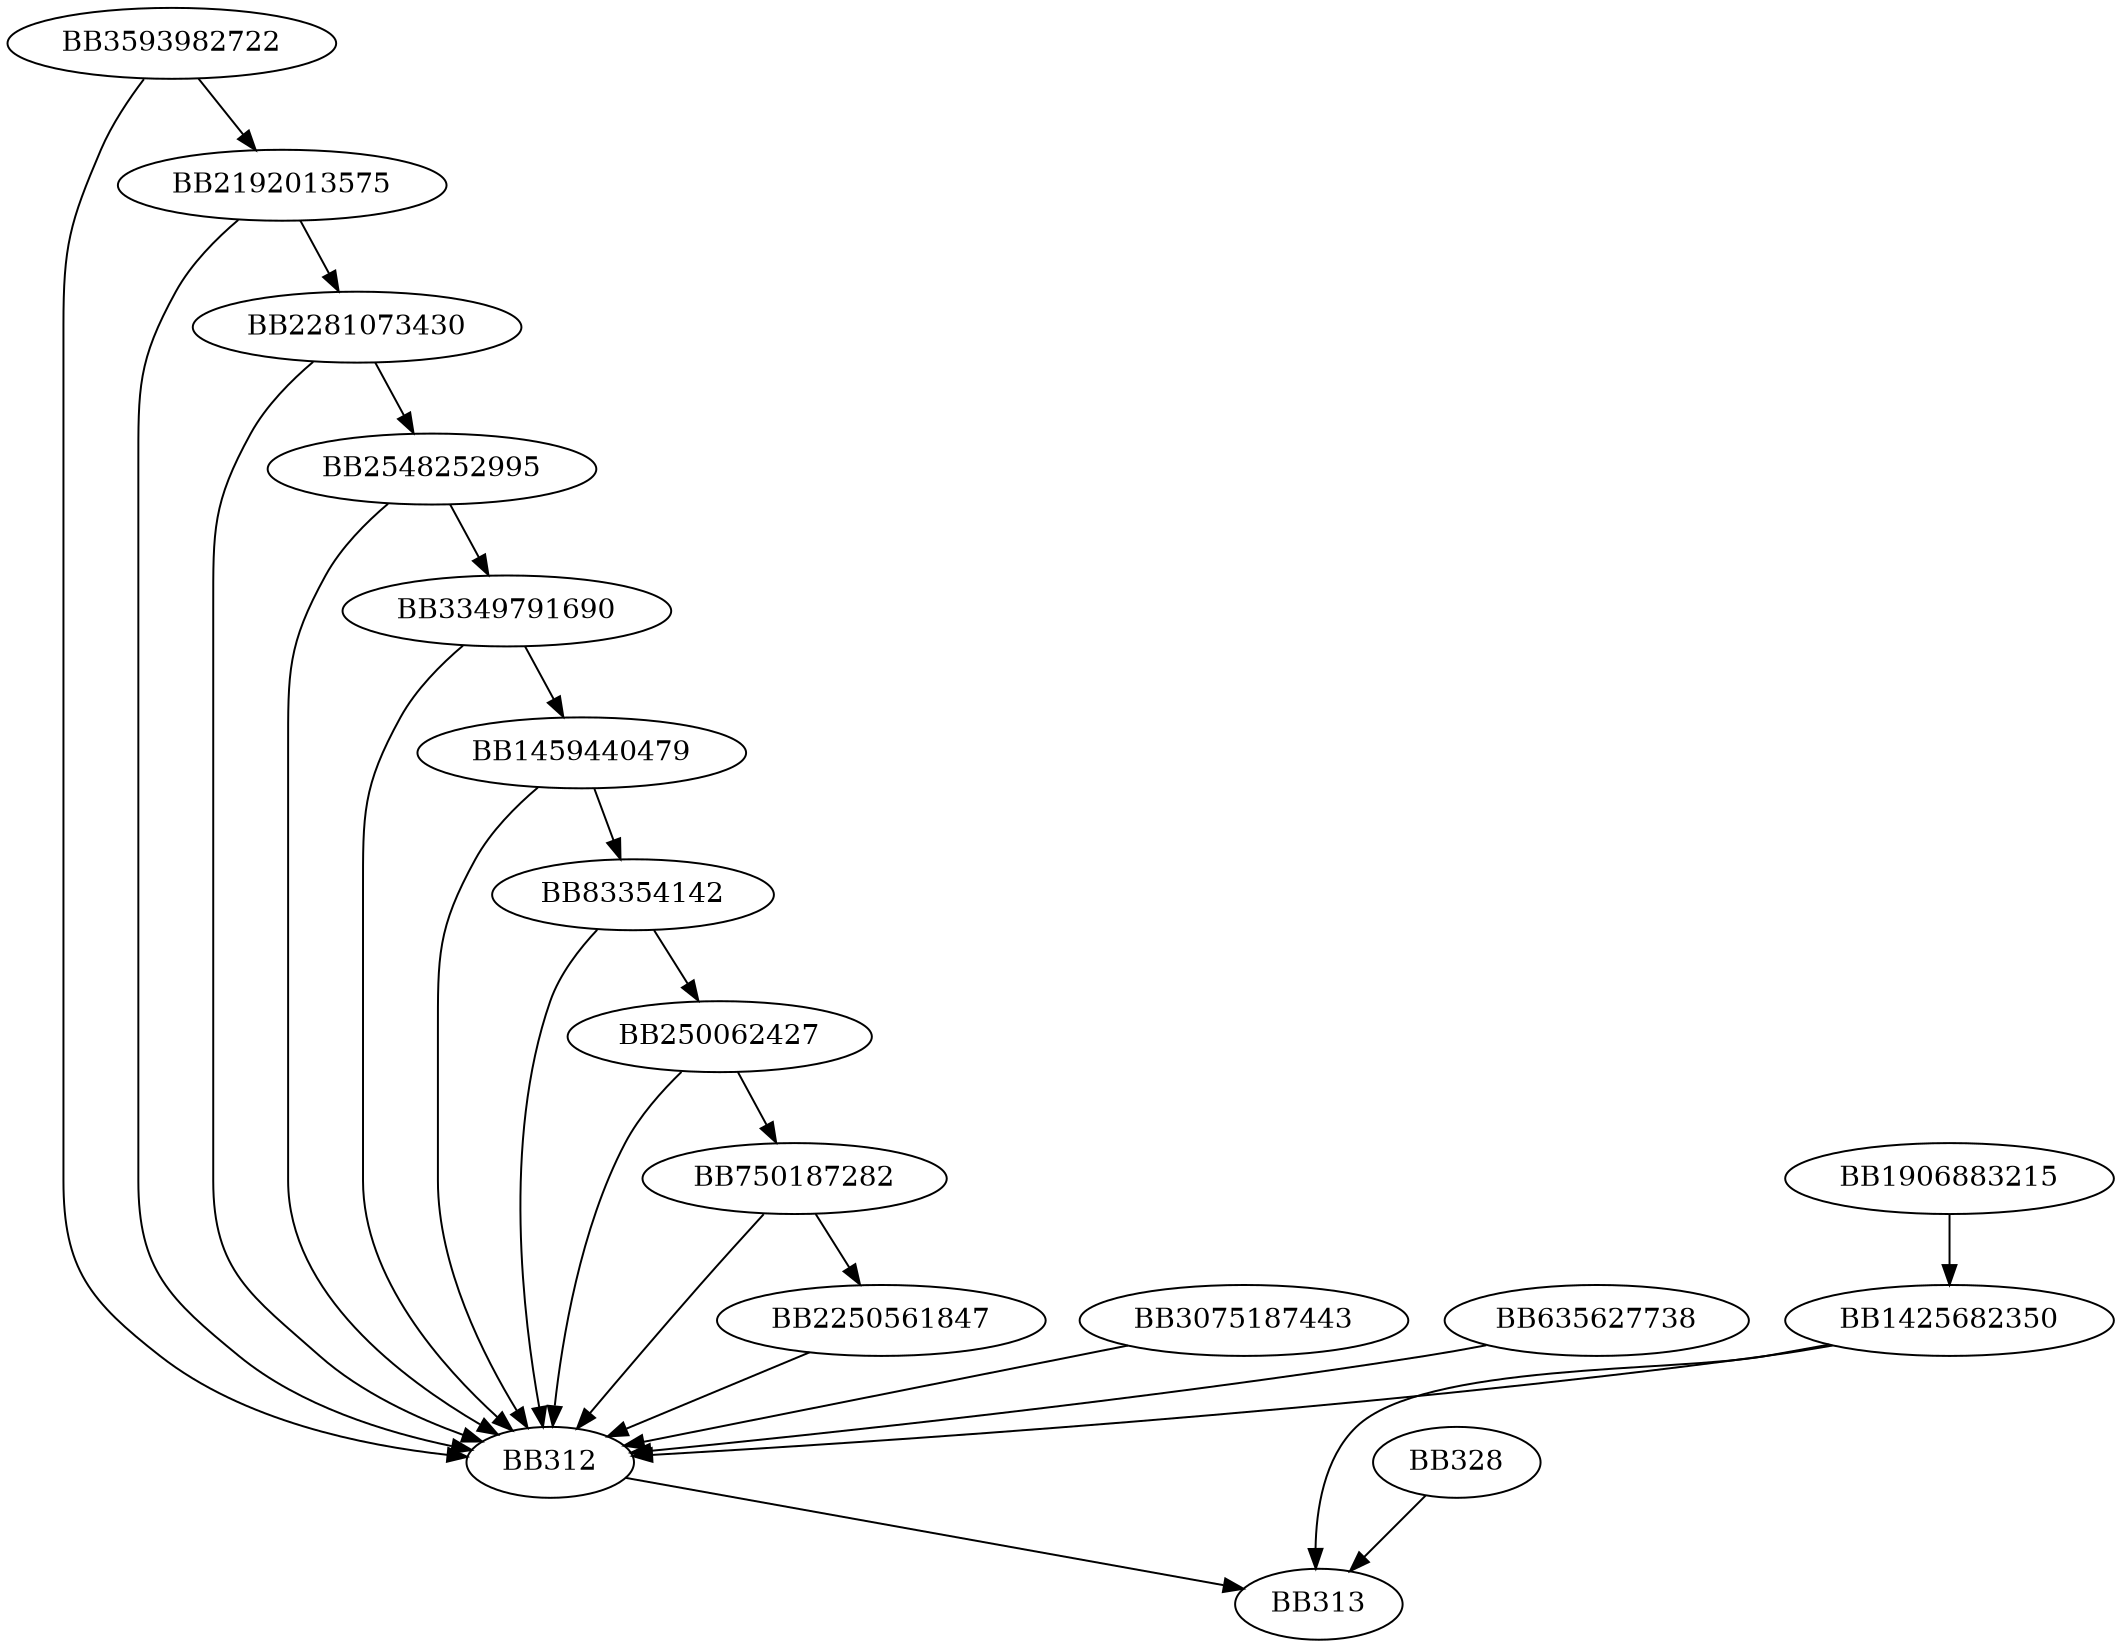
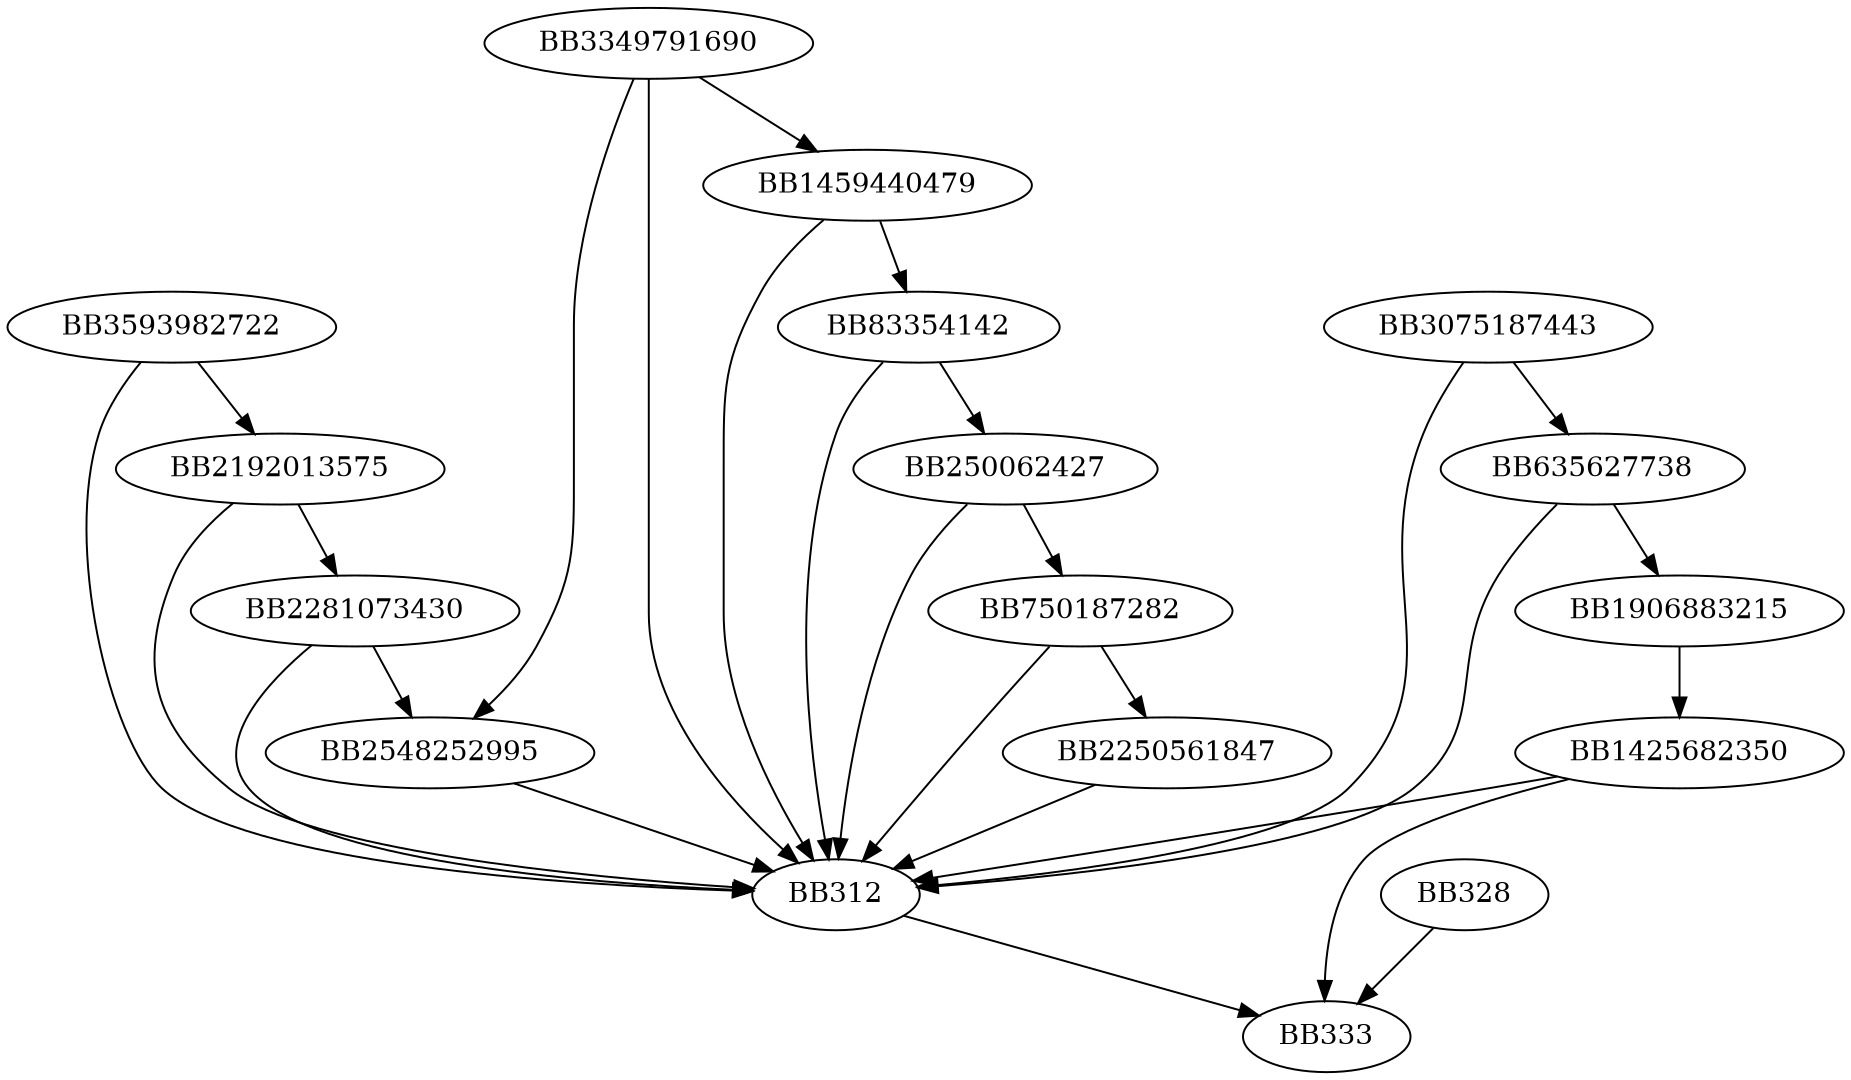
none -> (1535, 390)
(464, 531) -> (574, 400)
none -> (1631, 531)
(1319, 1604) -> (1327, 1037)
